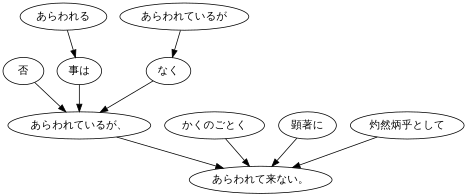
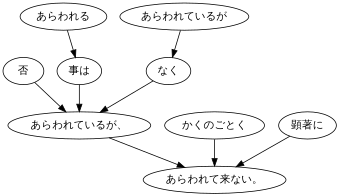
(407, 125) -> none
